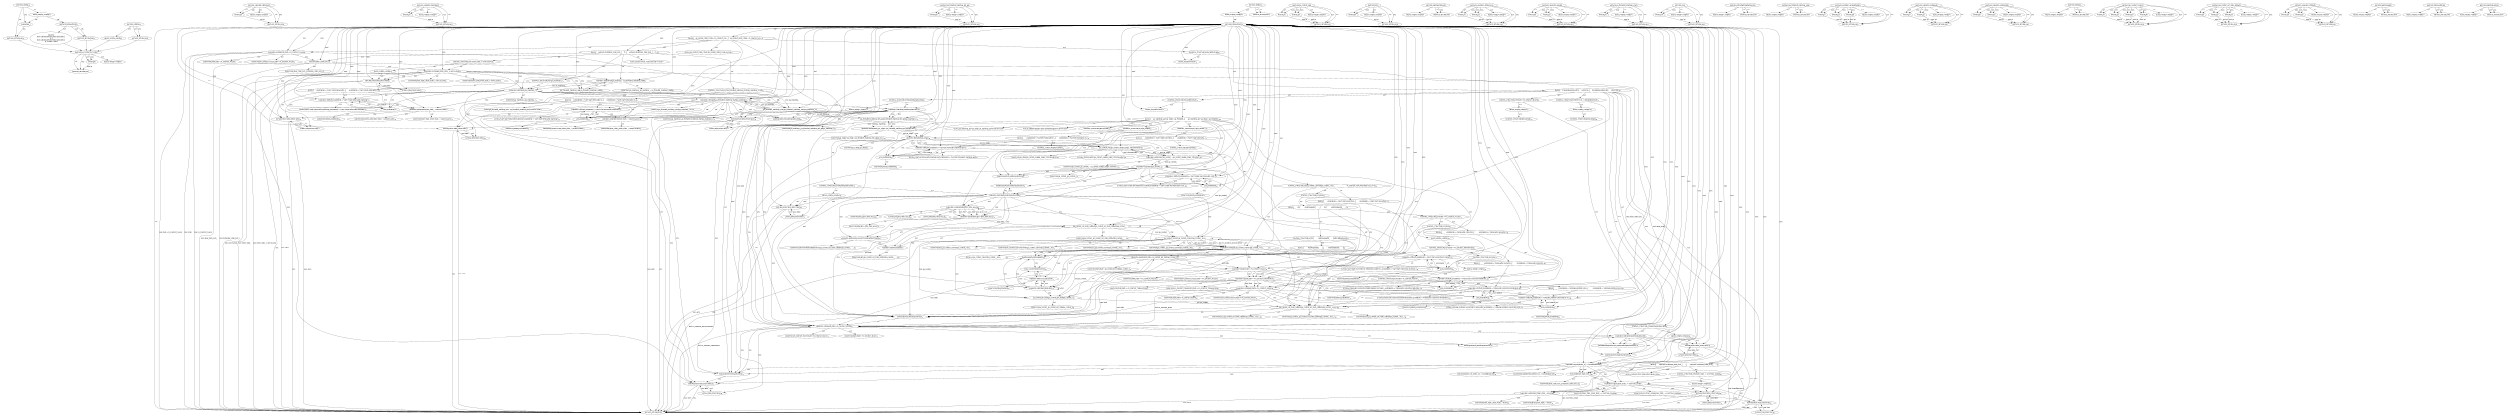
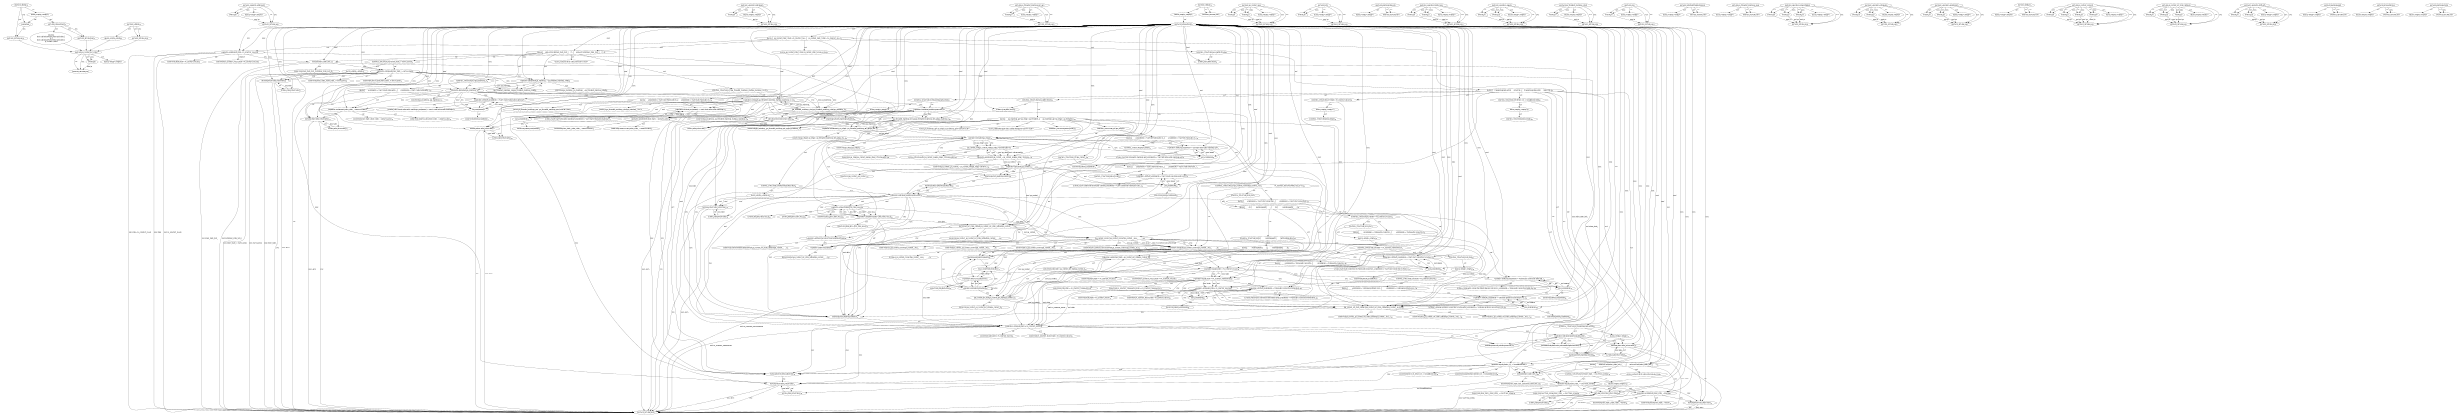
(282, 57) -> (242, 57)
none -> (1047, 162)
(1765, 412) -> none
